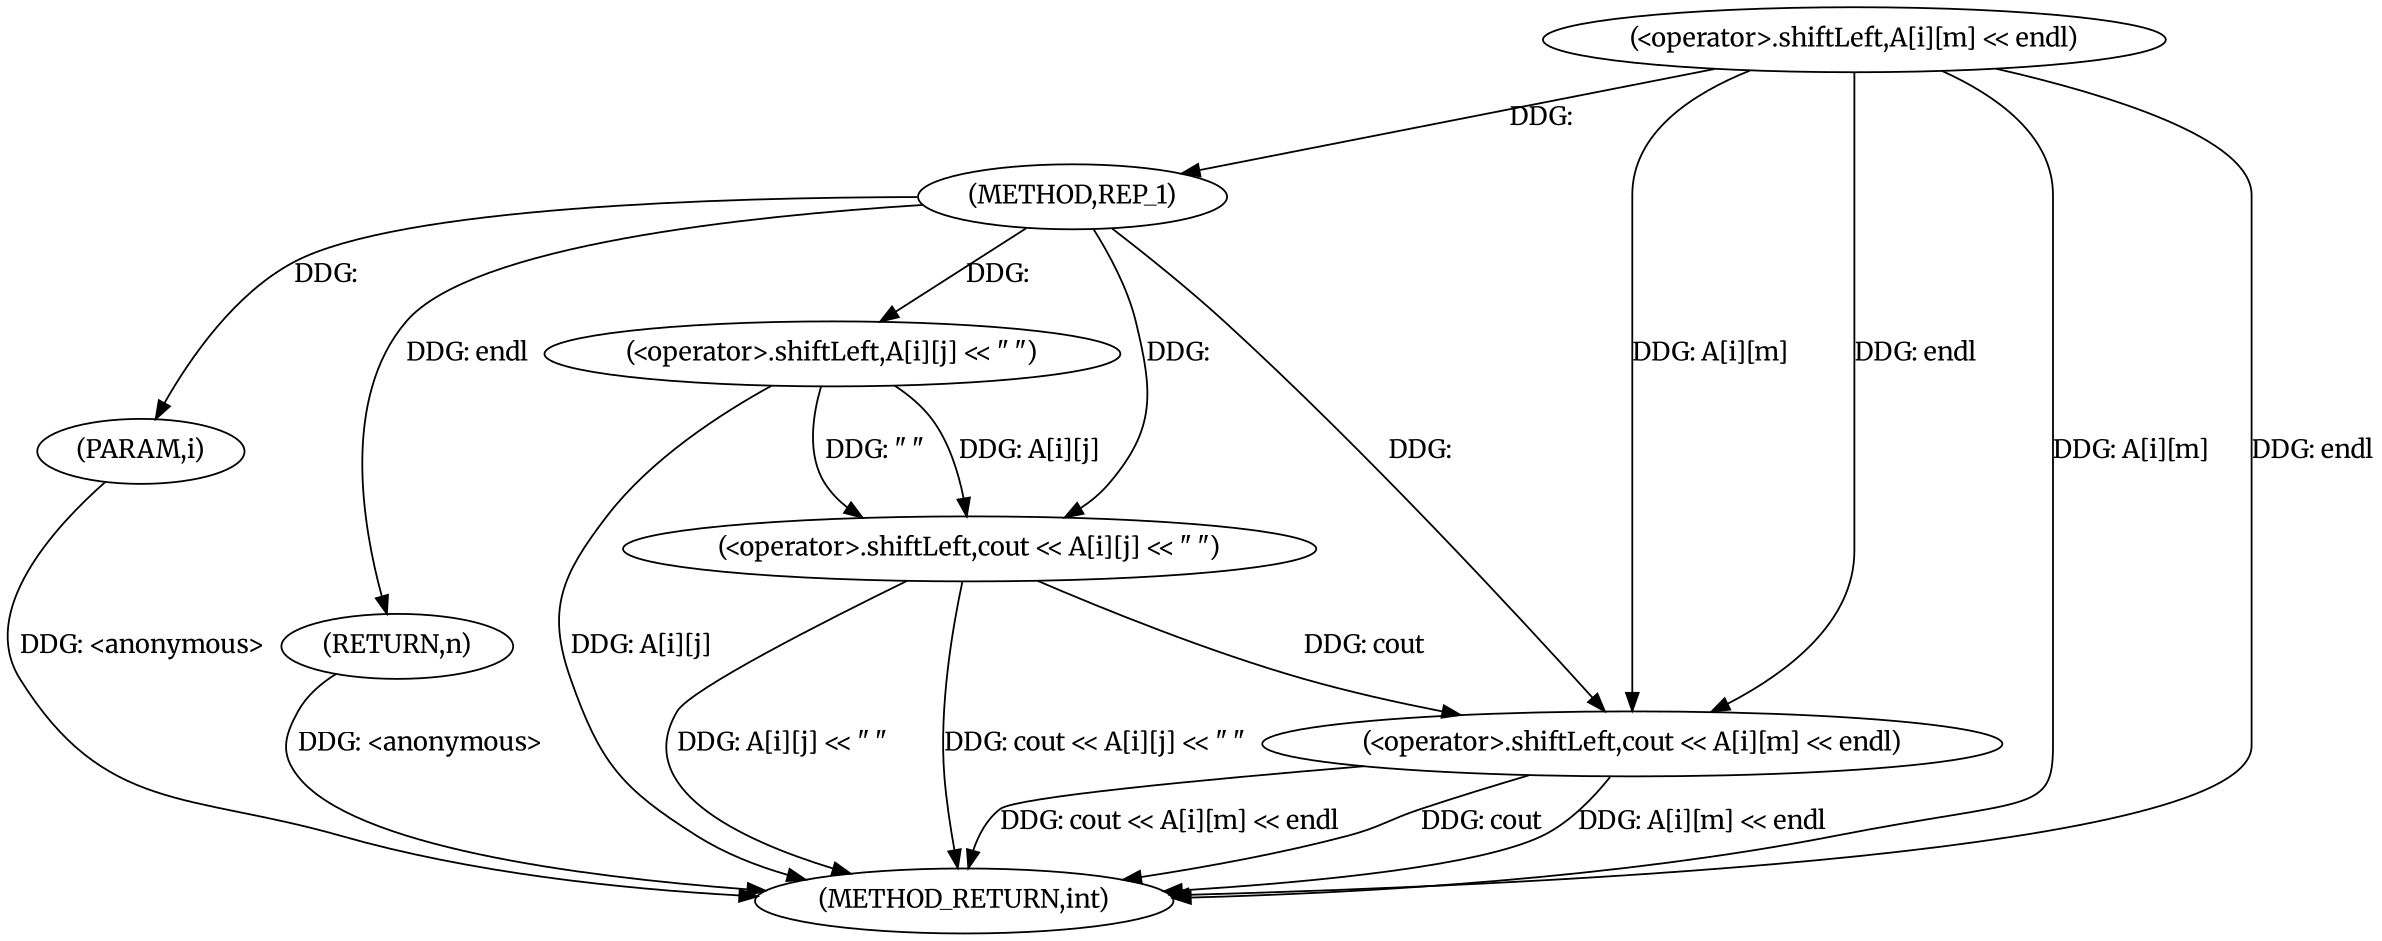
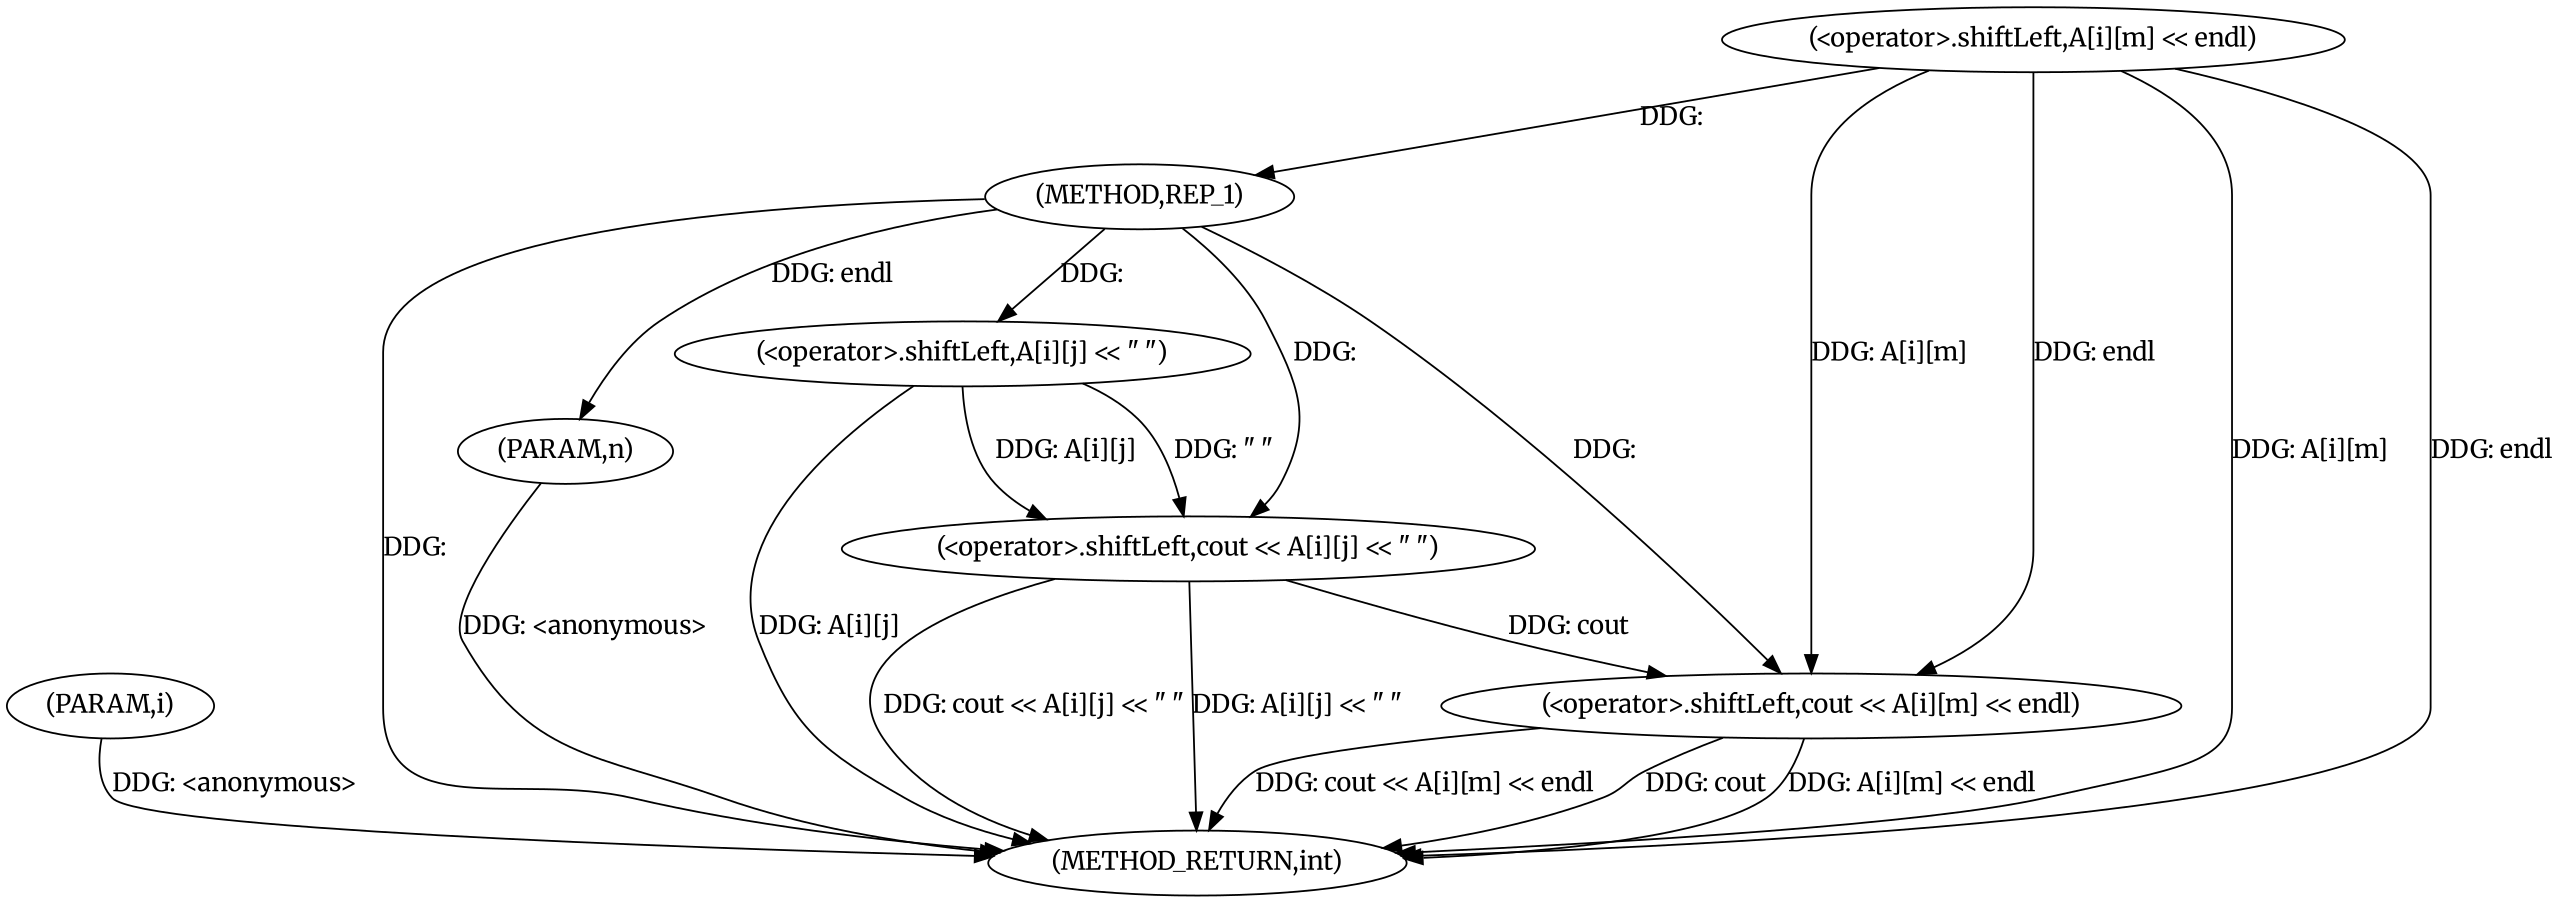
(506, 215) -> (383, 532)
(397, 646) -> (565, 451)
